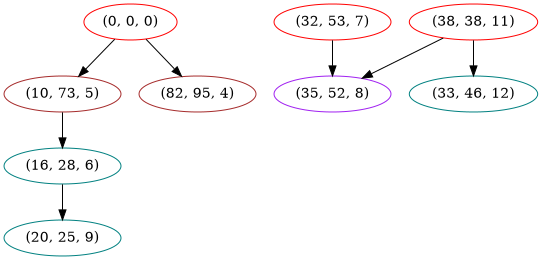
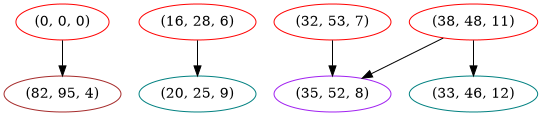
(473, 22) -> (473, 22)
(62, 94) -> none
(62, 166) -> (197, 22)
